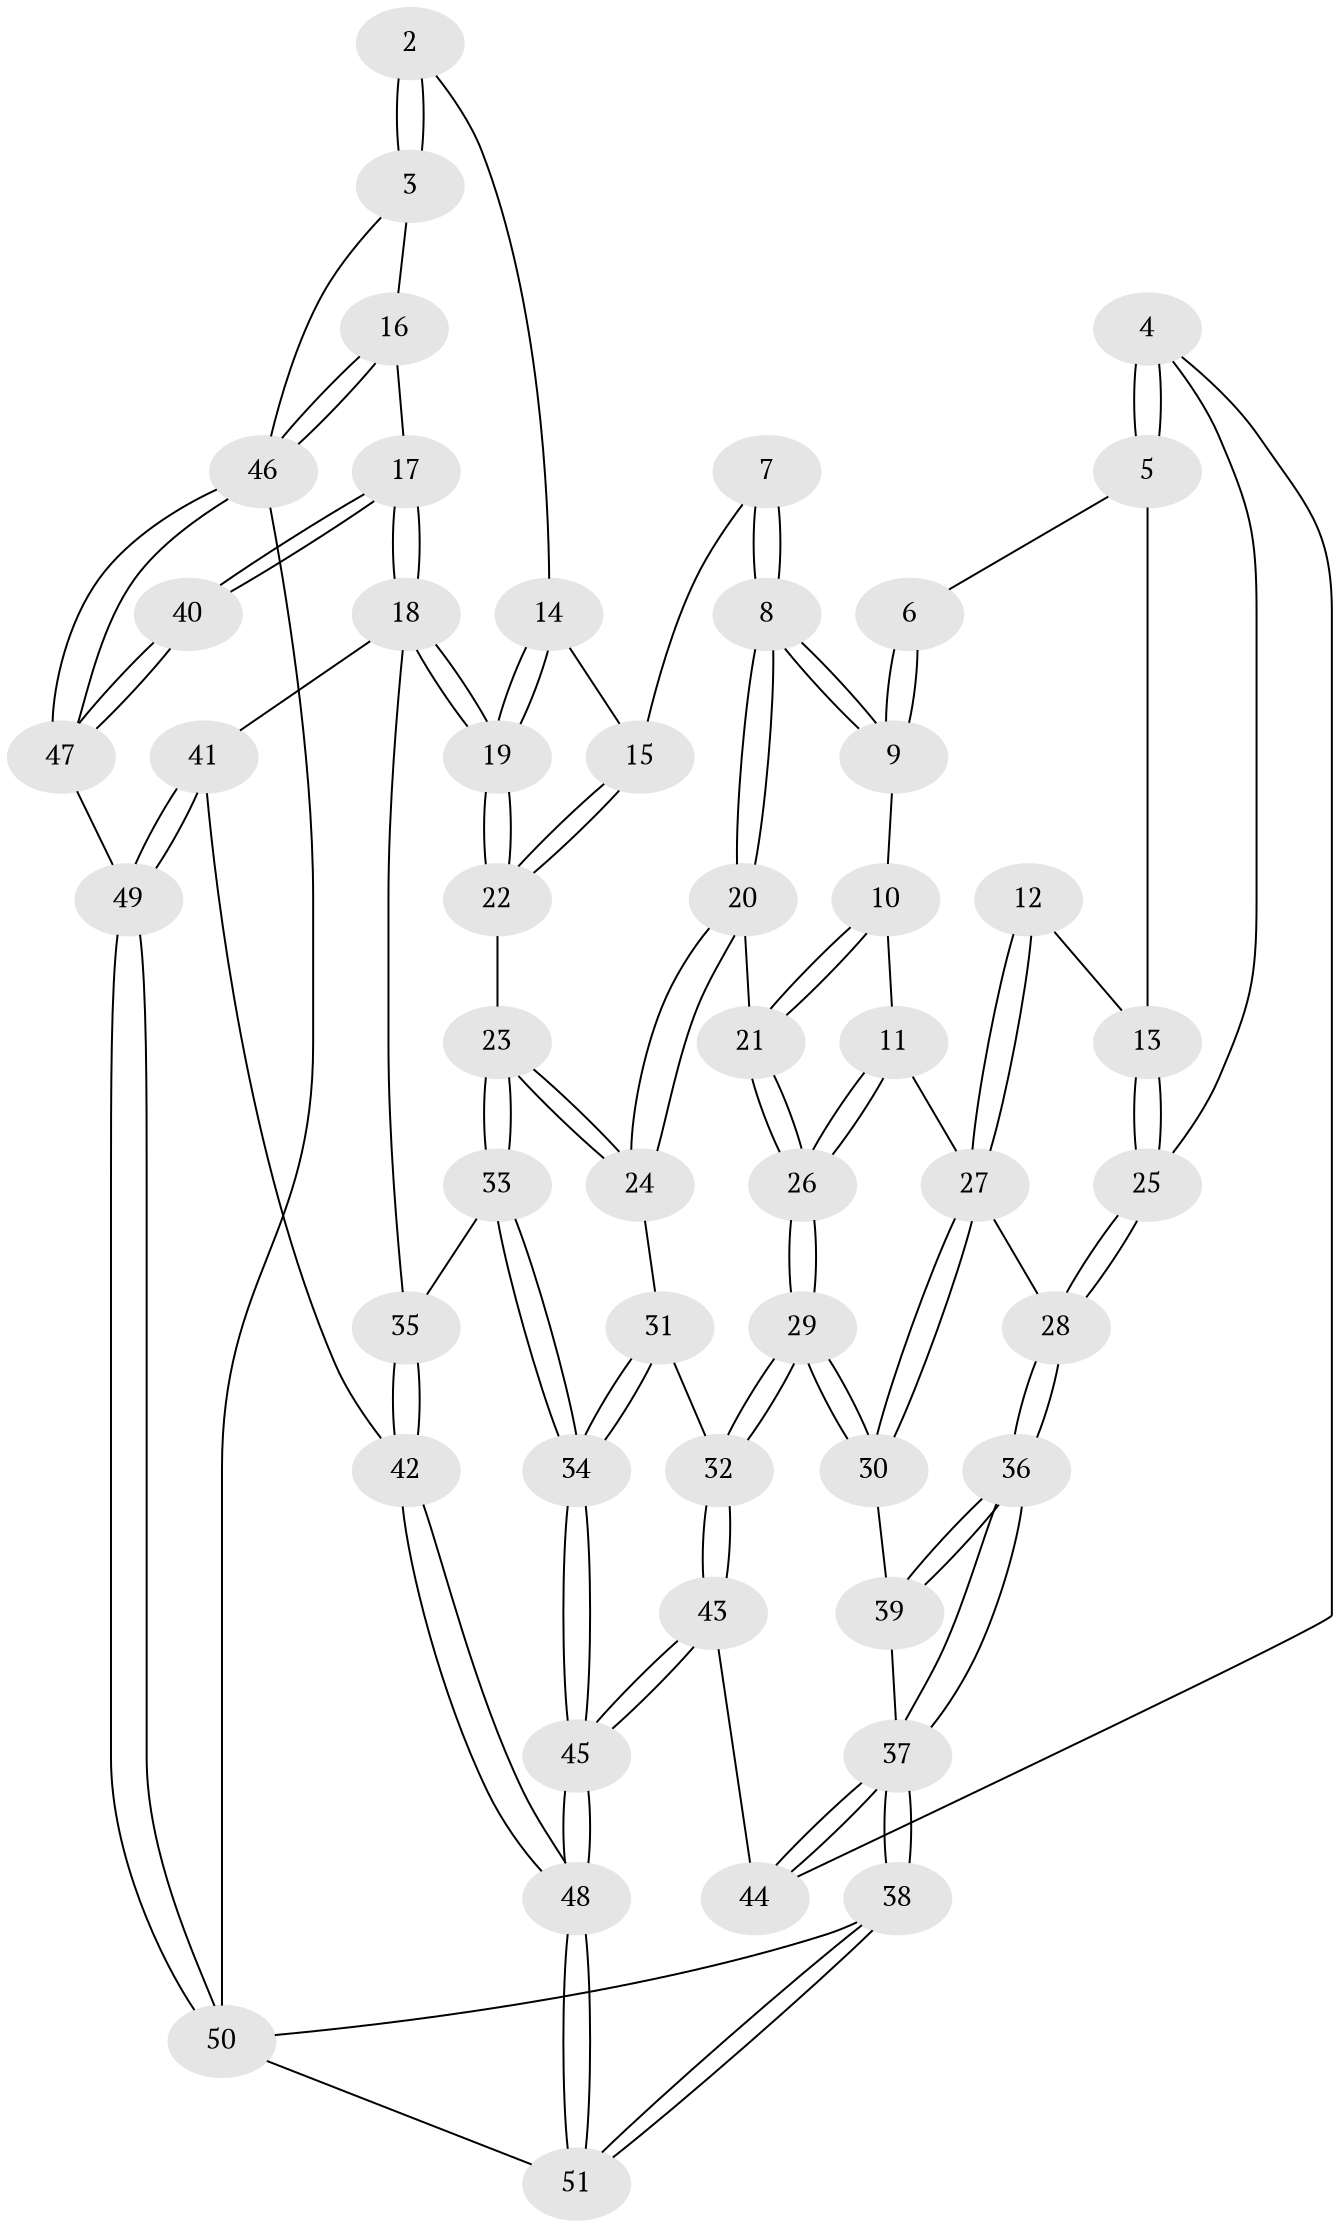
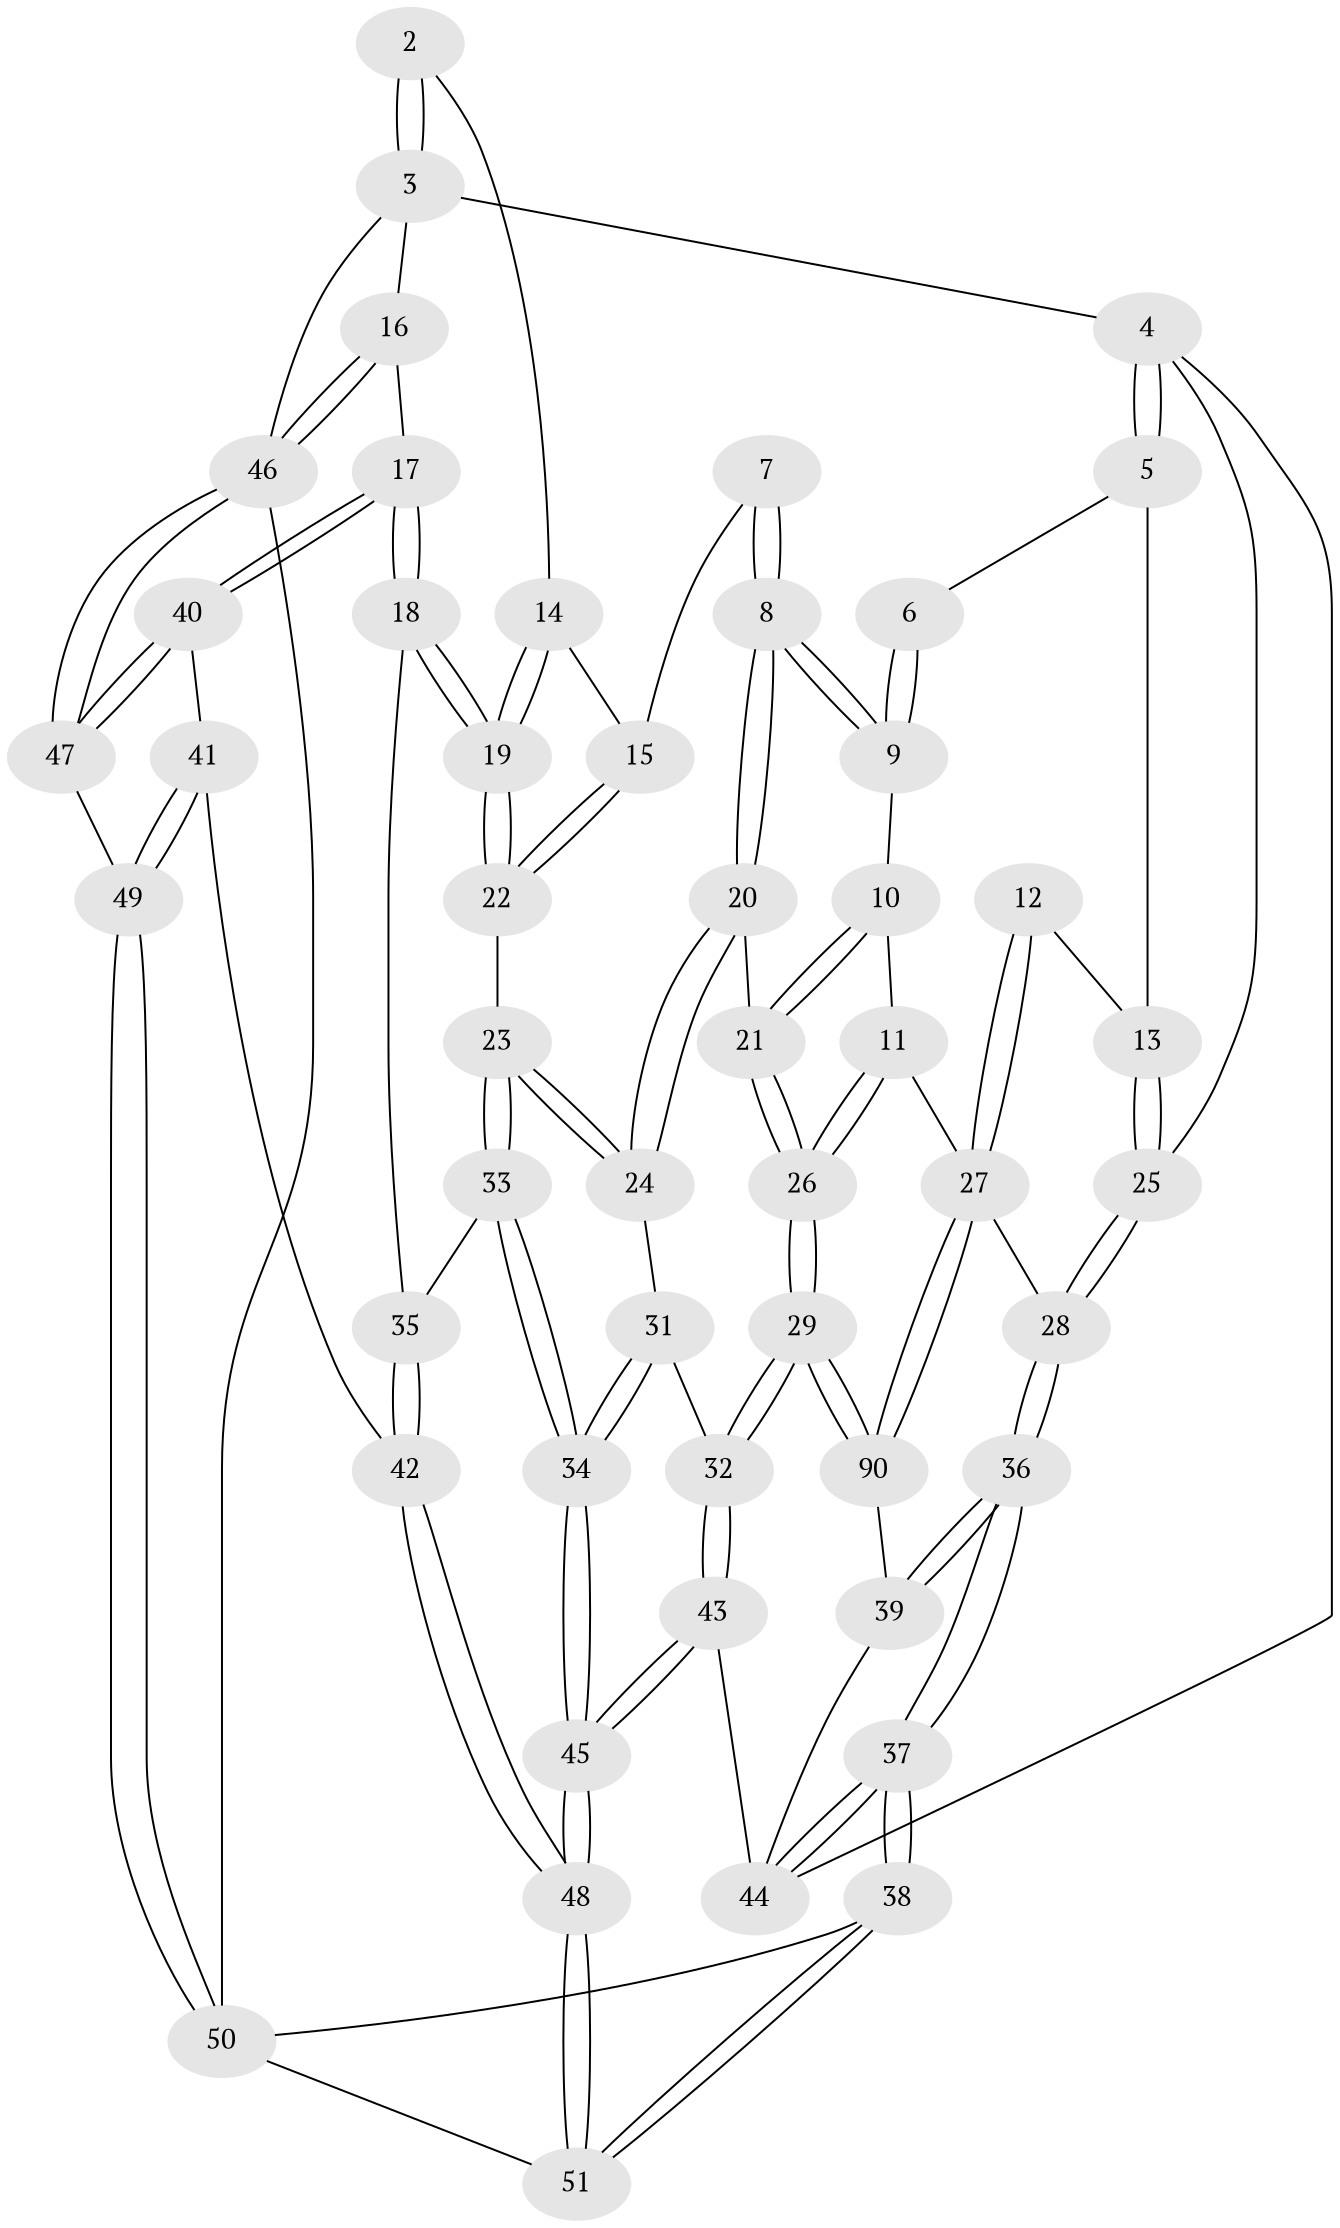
none -> (779, 258)
(312, 681) -> (196, 686)
(874, 1471) -> (874, 1471)
(894, 1685) -> (812, 1752)
